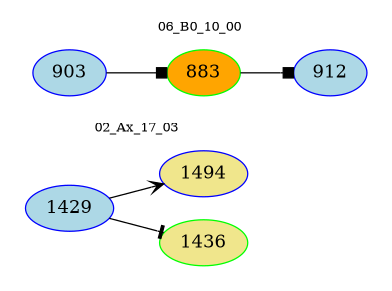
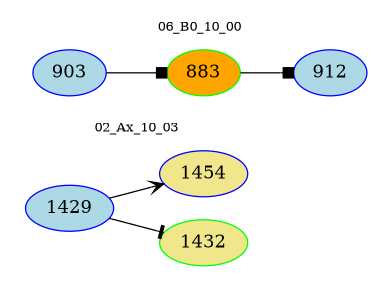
(137, 128) -> (137, 128)
(204, 174) -> (204, 174)
(204, 243) -> (204, 243)
